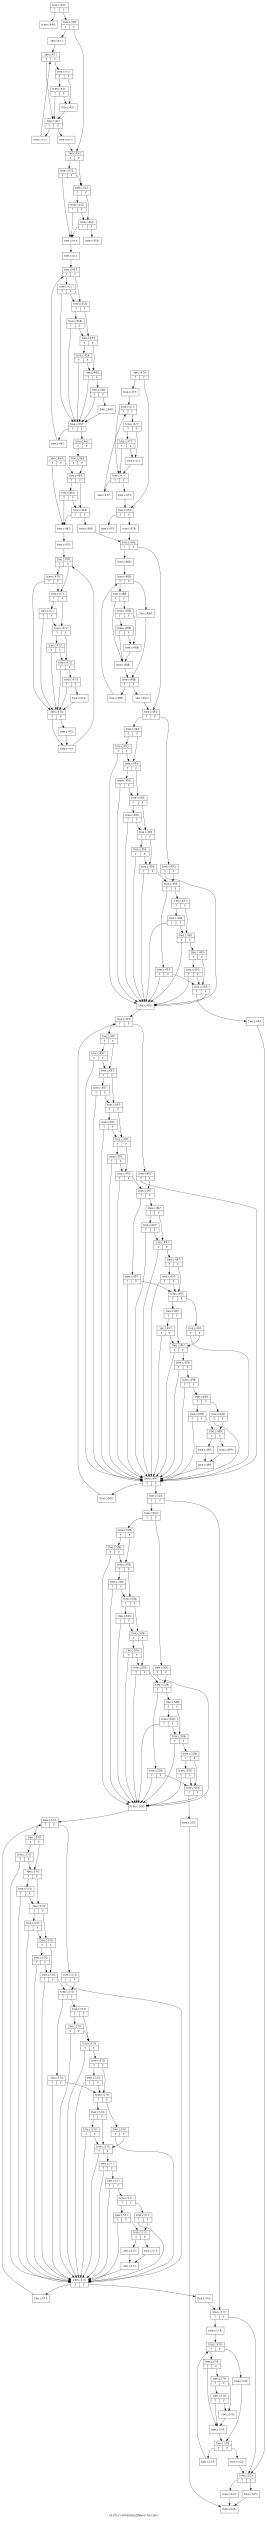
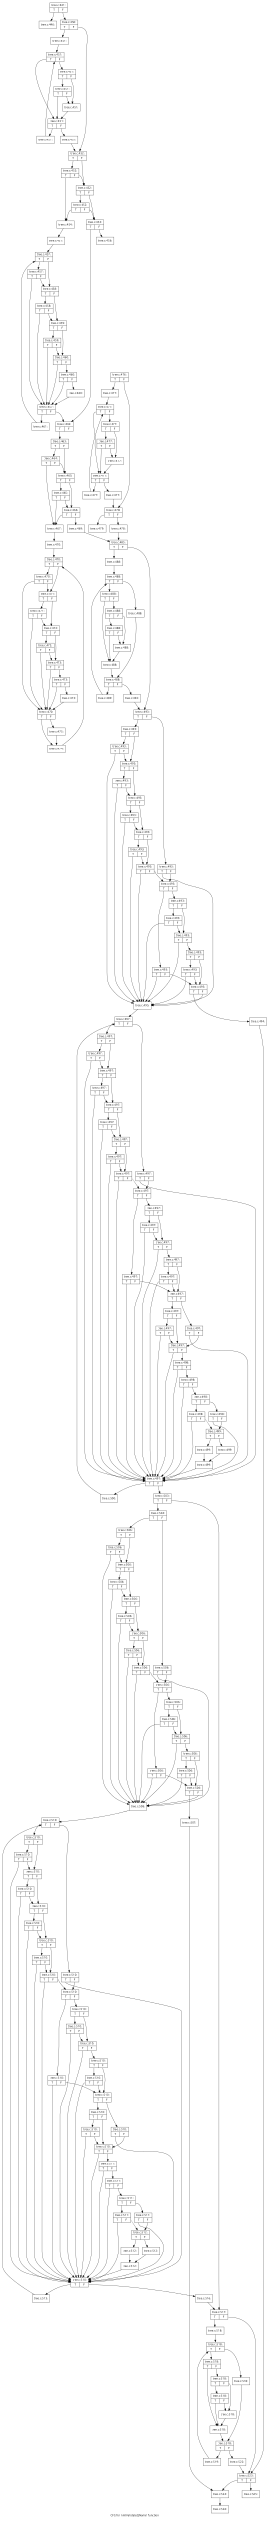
(75, 231) -> (90, 328)
none -> (55, 452)
(189, 2174) -> (189, 2162)
(241, 2501) -> none
